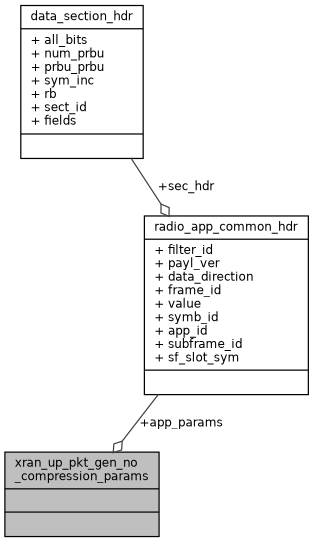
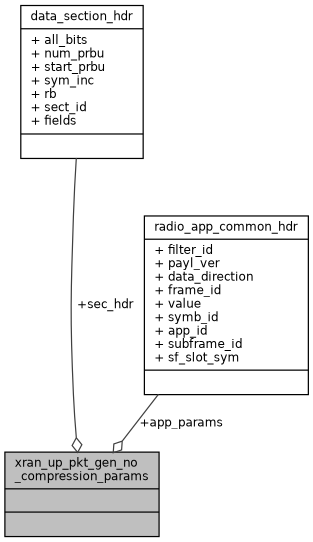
(68, 67) -> (68, 67)
(146, 181) -> (71, 298)
